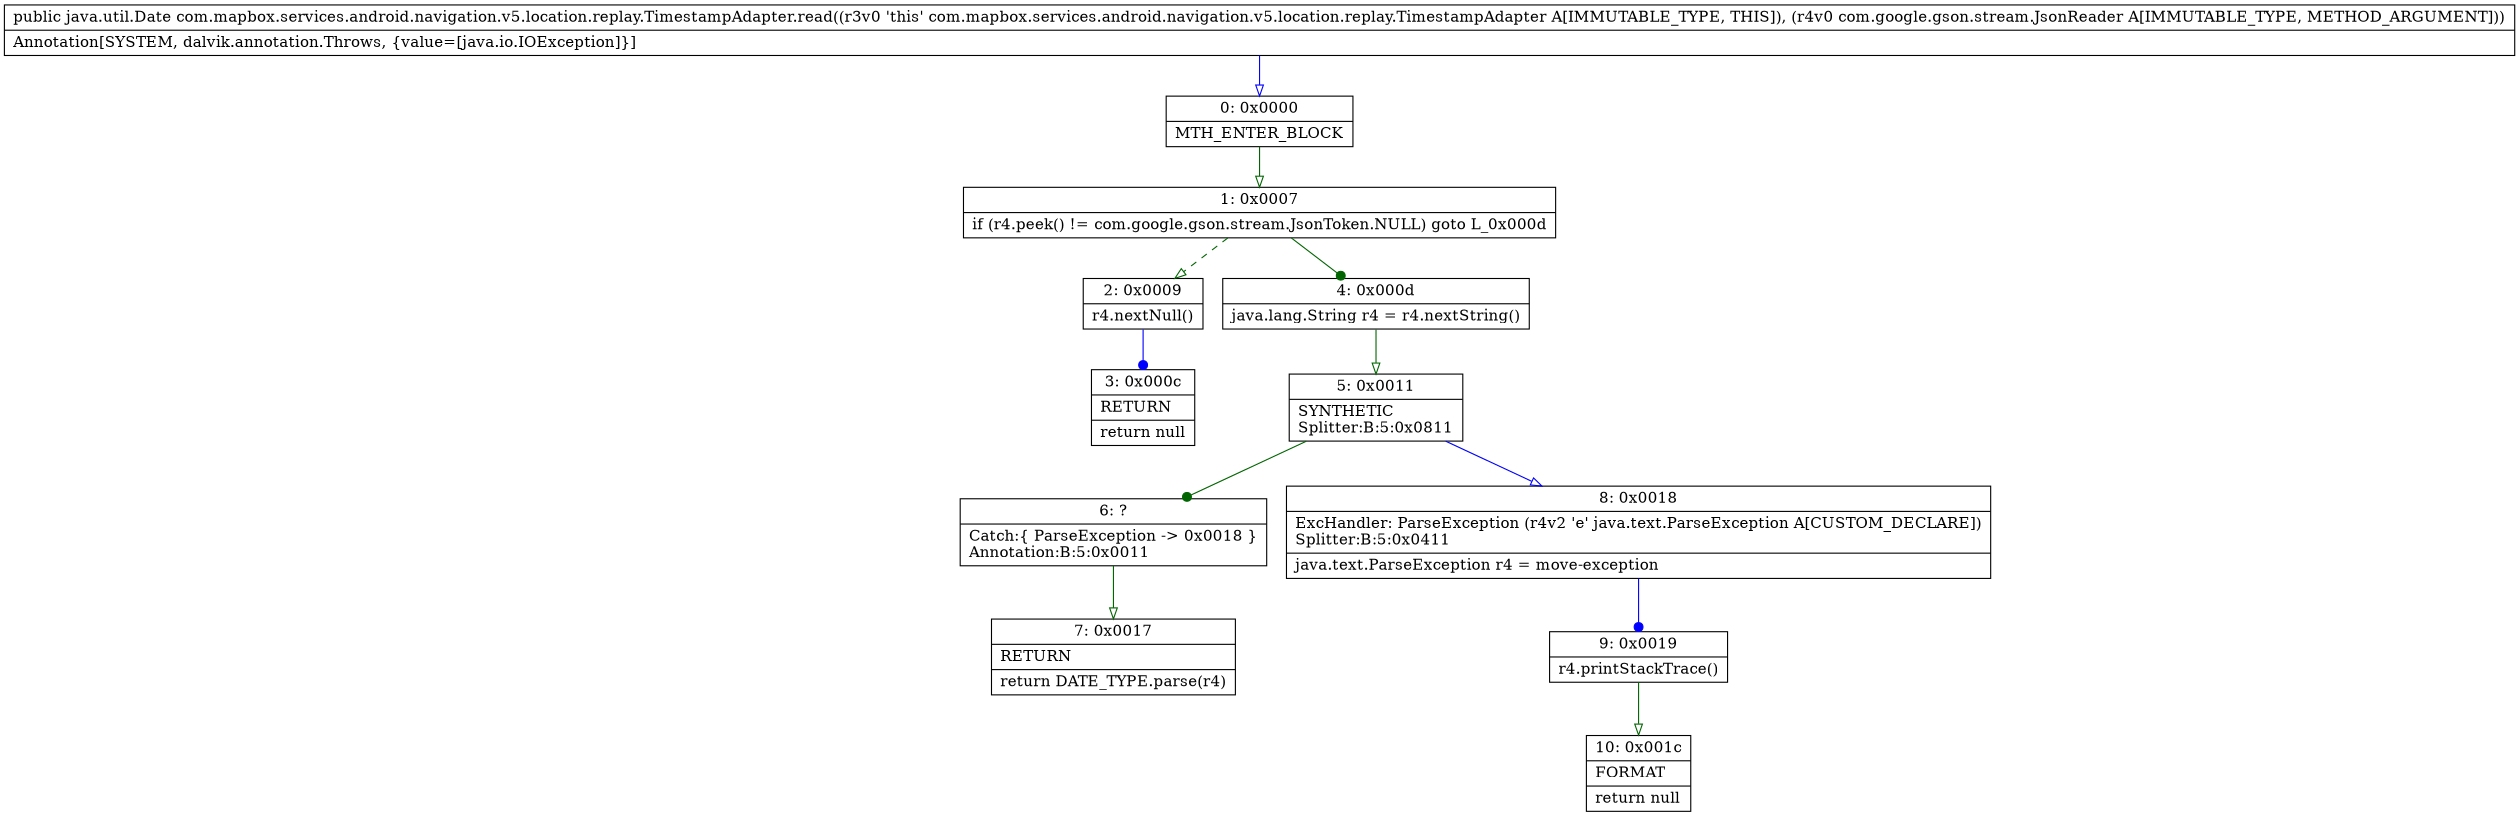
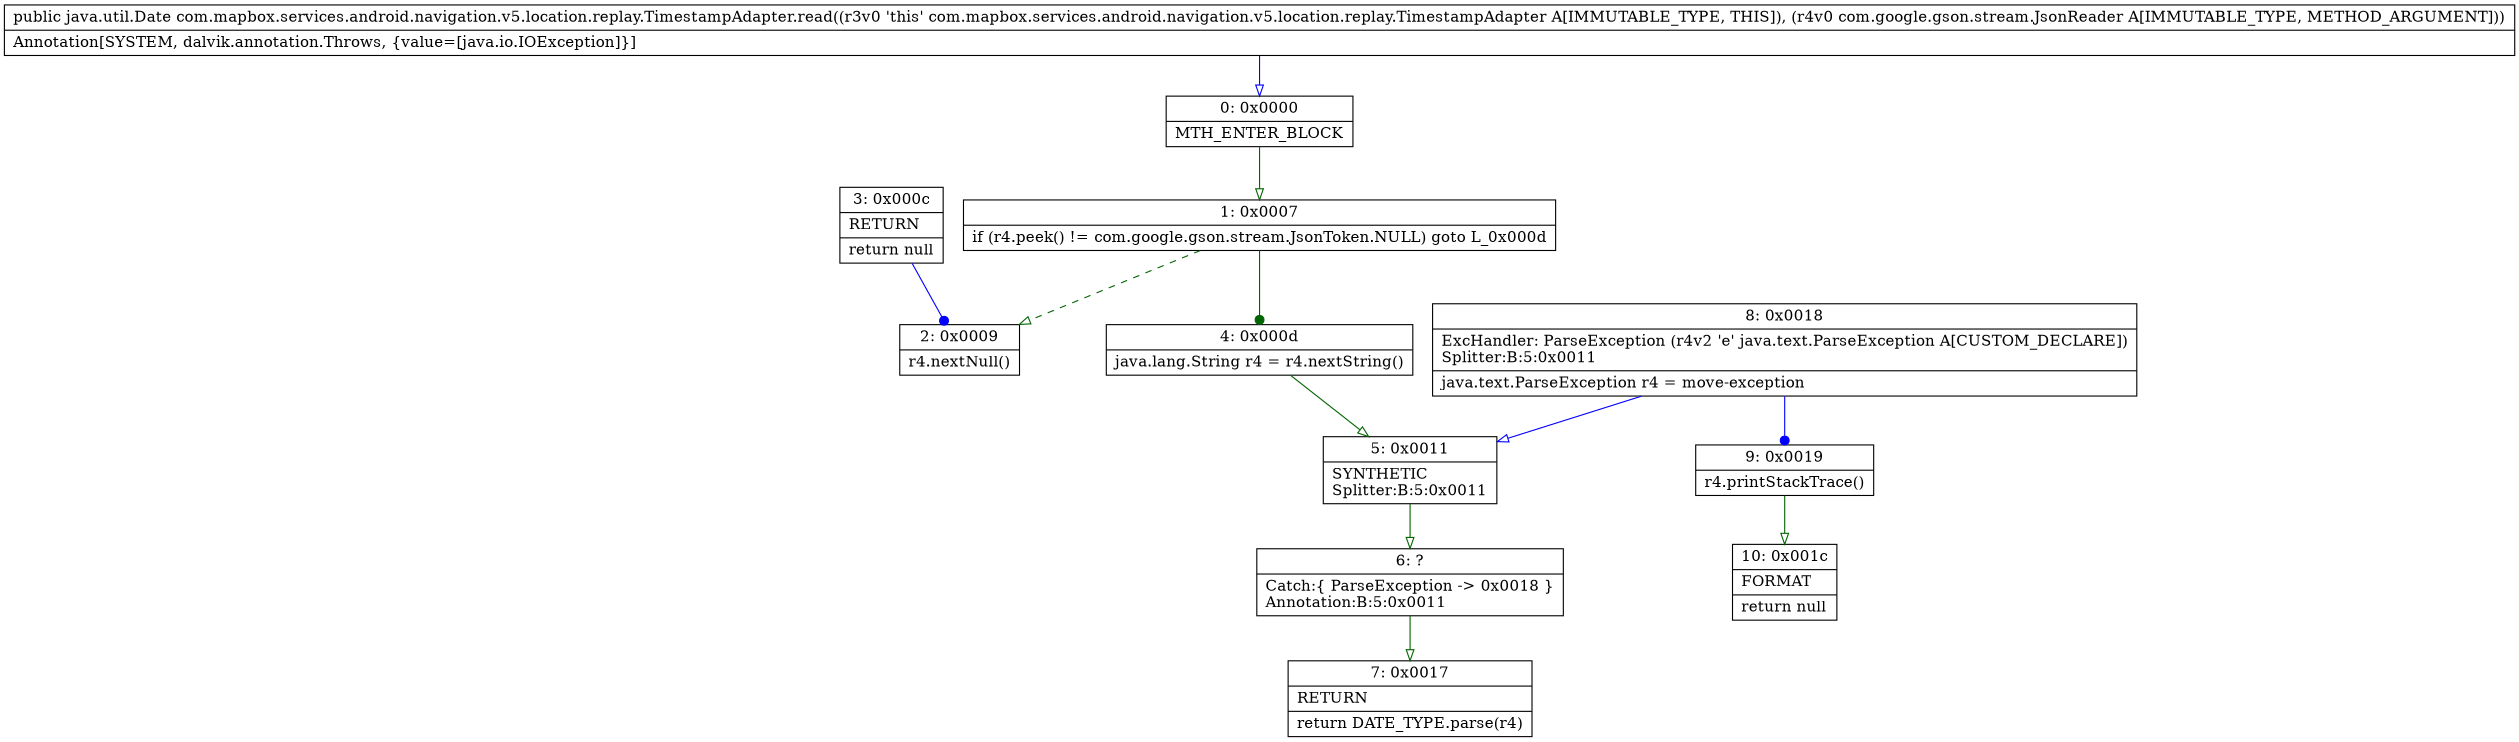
(1143, 345) -> (927, 290)
(1376, 428) -> (1410, 491)
(1489, 461) -> (1575, 417)
(1249, 468) -> (1410, 521)
(1373, 540) -> (1519, 358)
